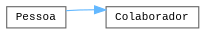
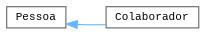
(80, 10) -> (92, 25)
